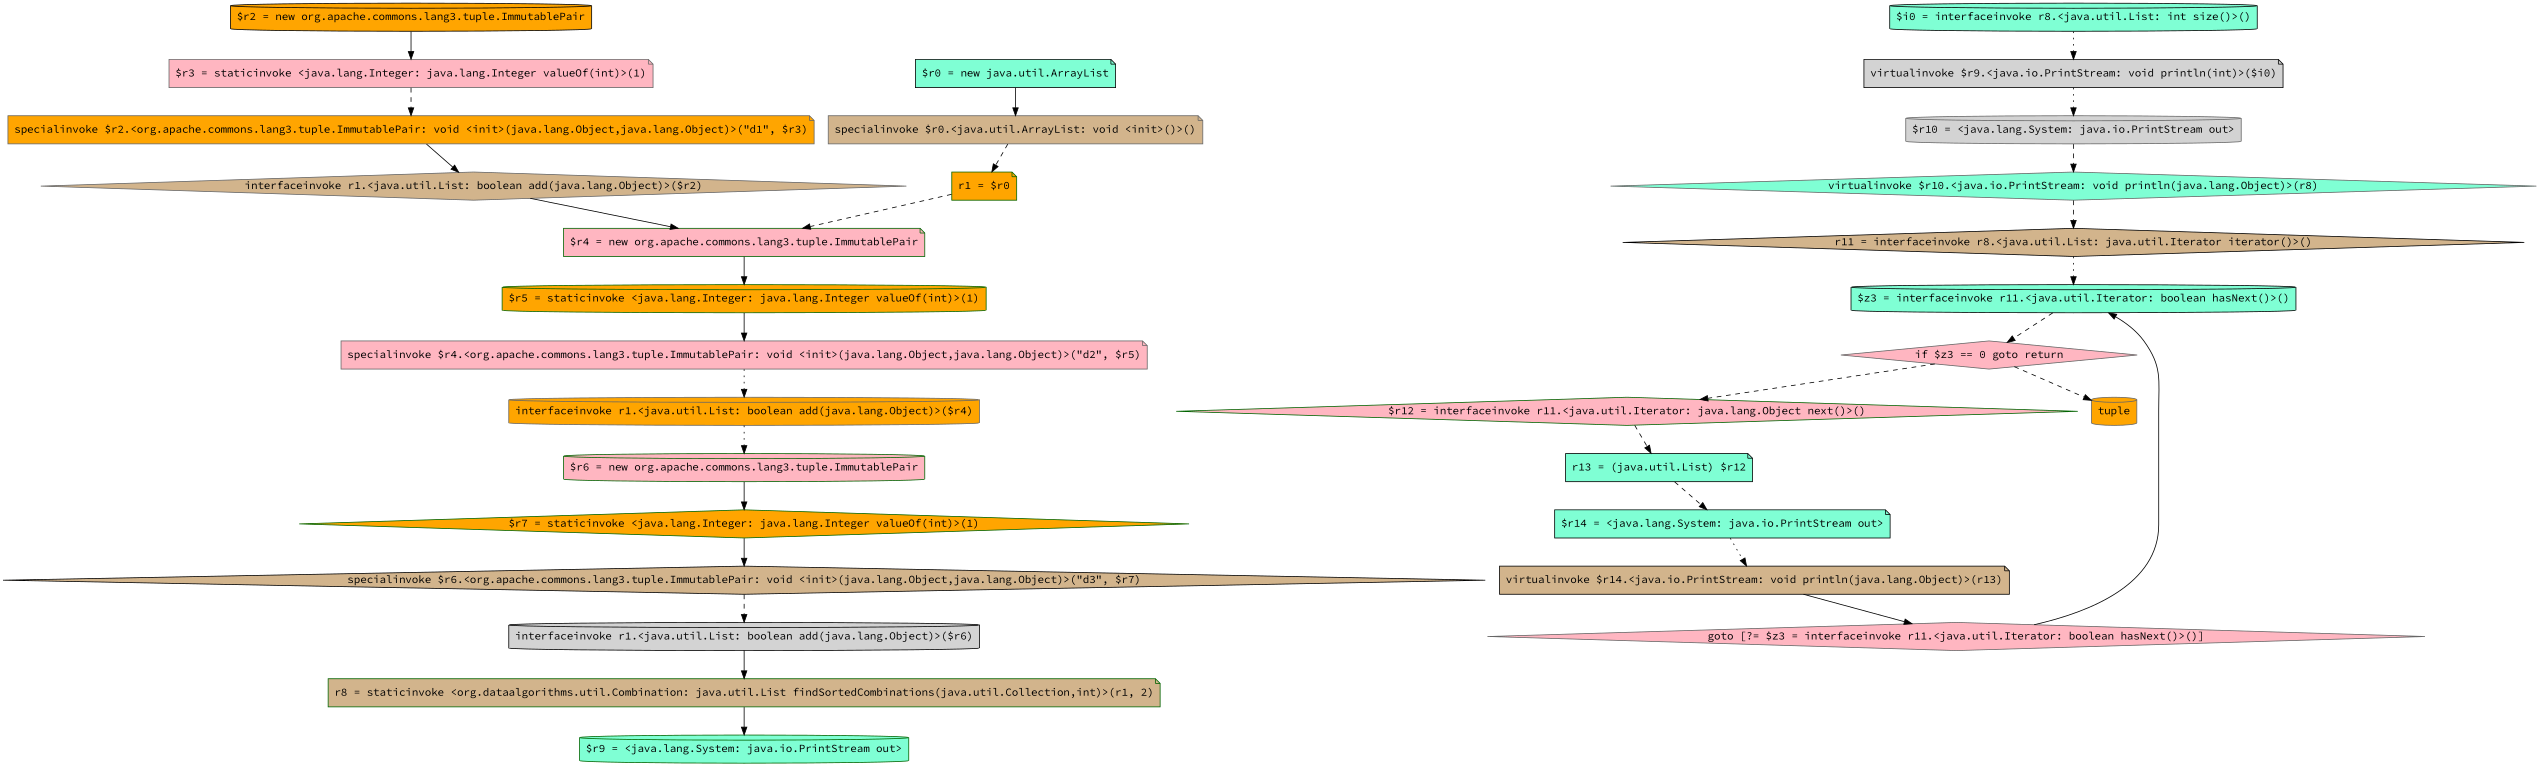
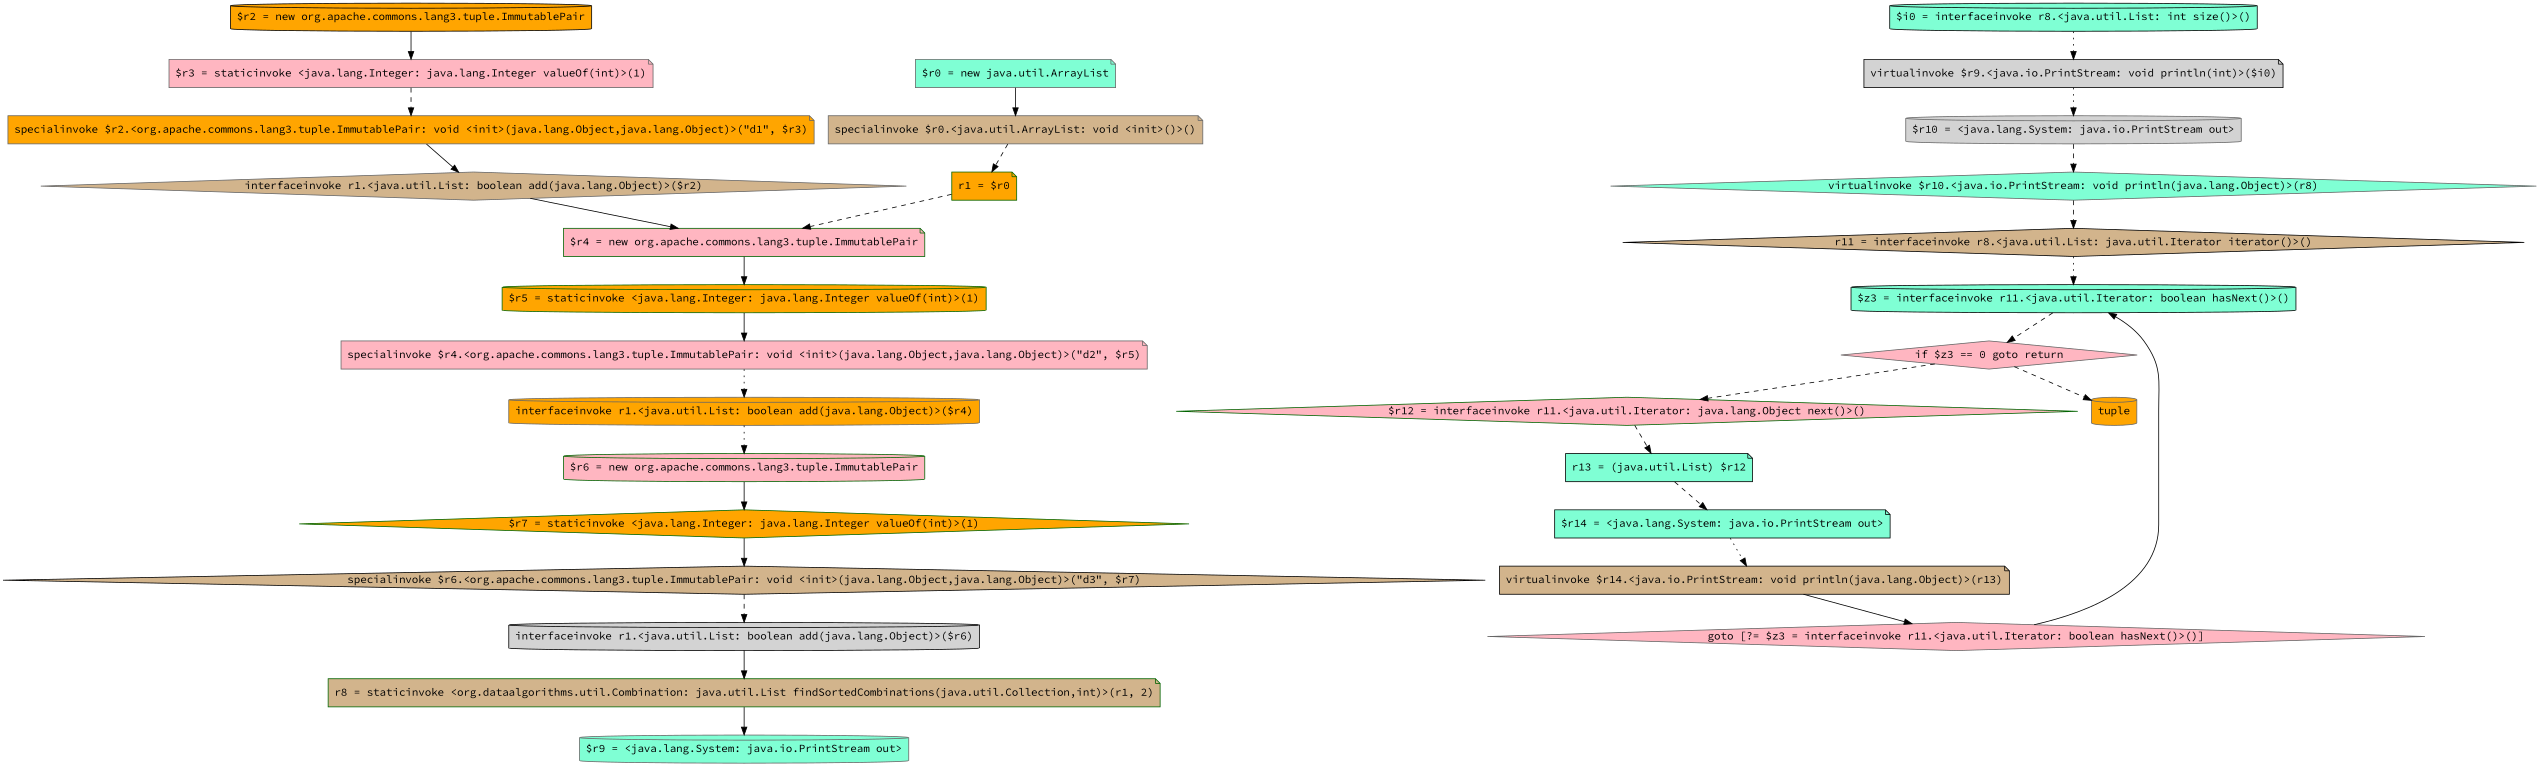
(1016, 74) -> (1016, 74)
(744, 749) -> (744, 749)
